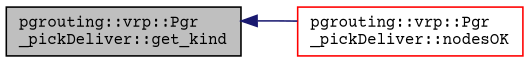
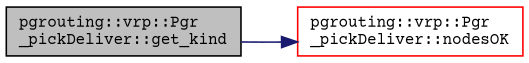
(277, 21) -> (261, 42)
